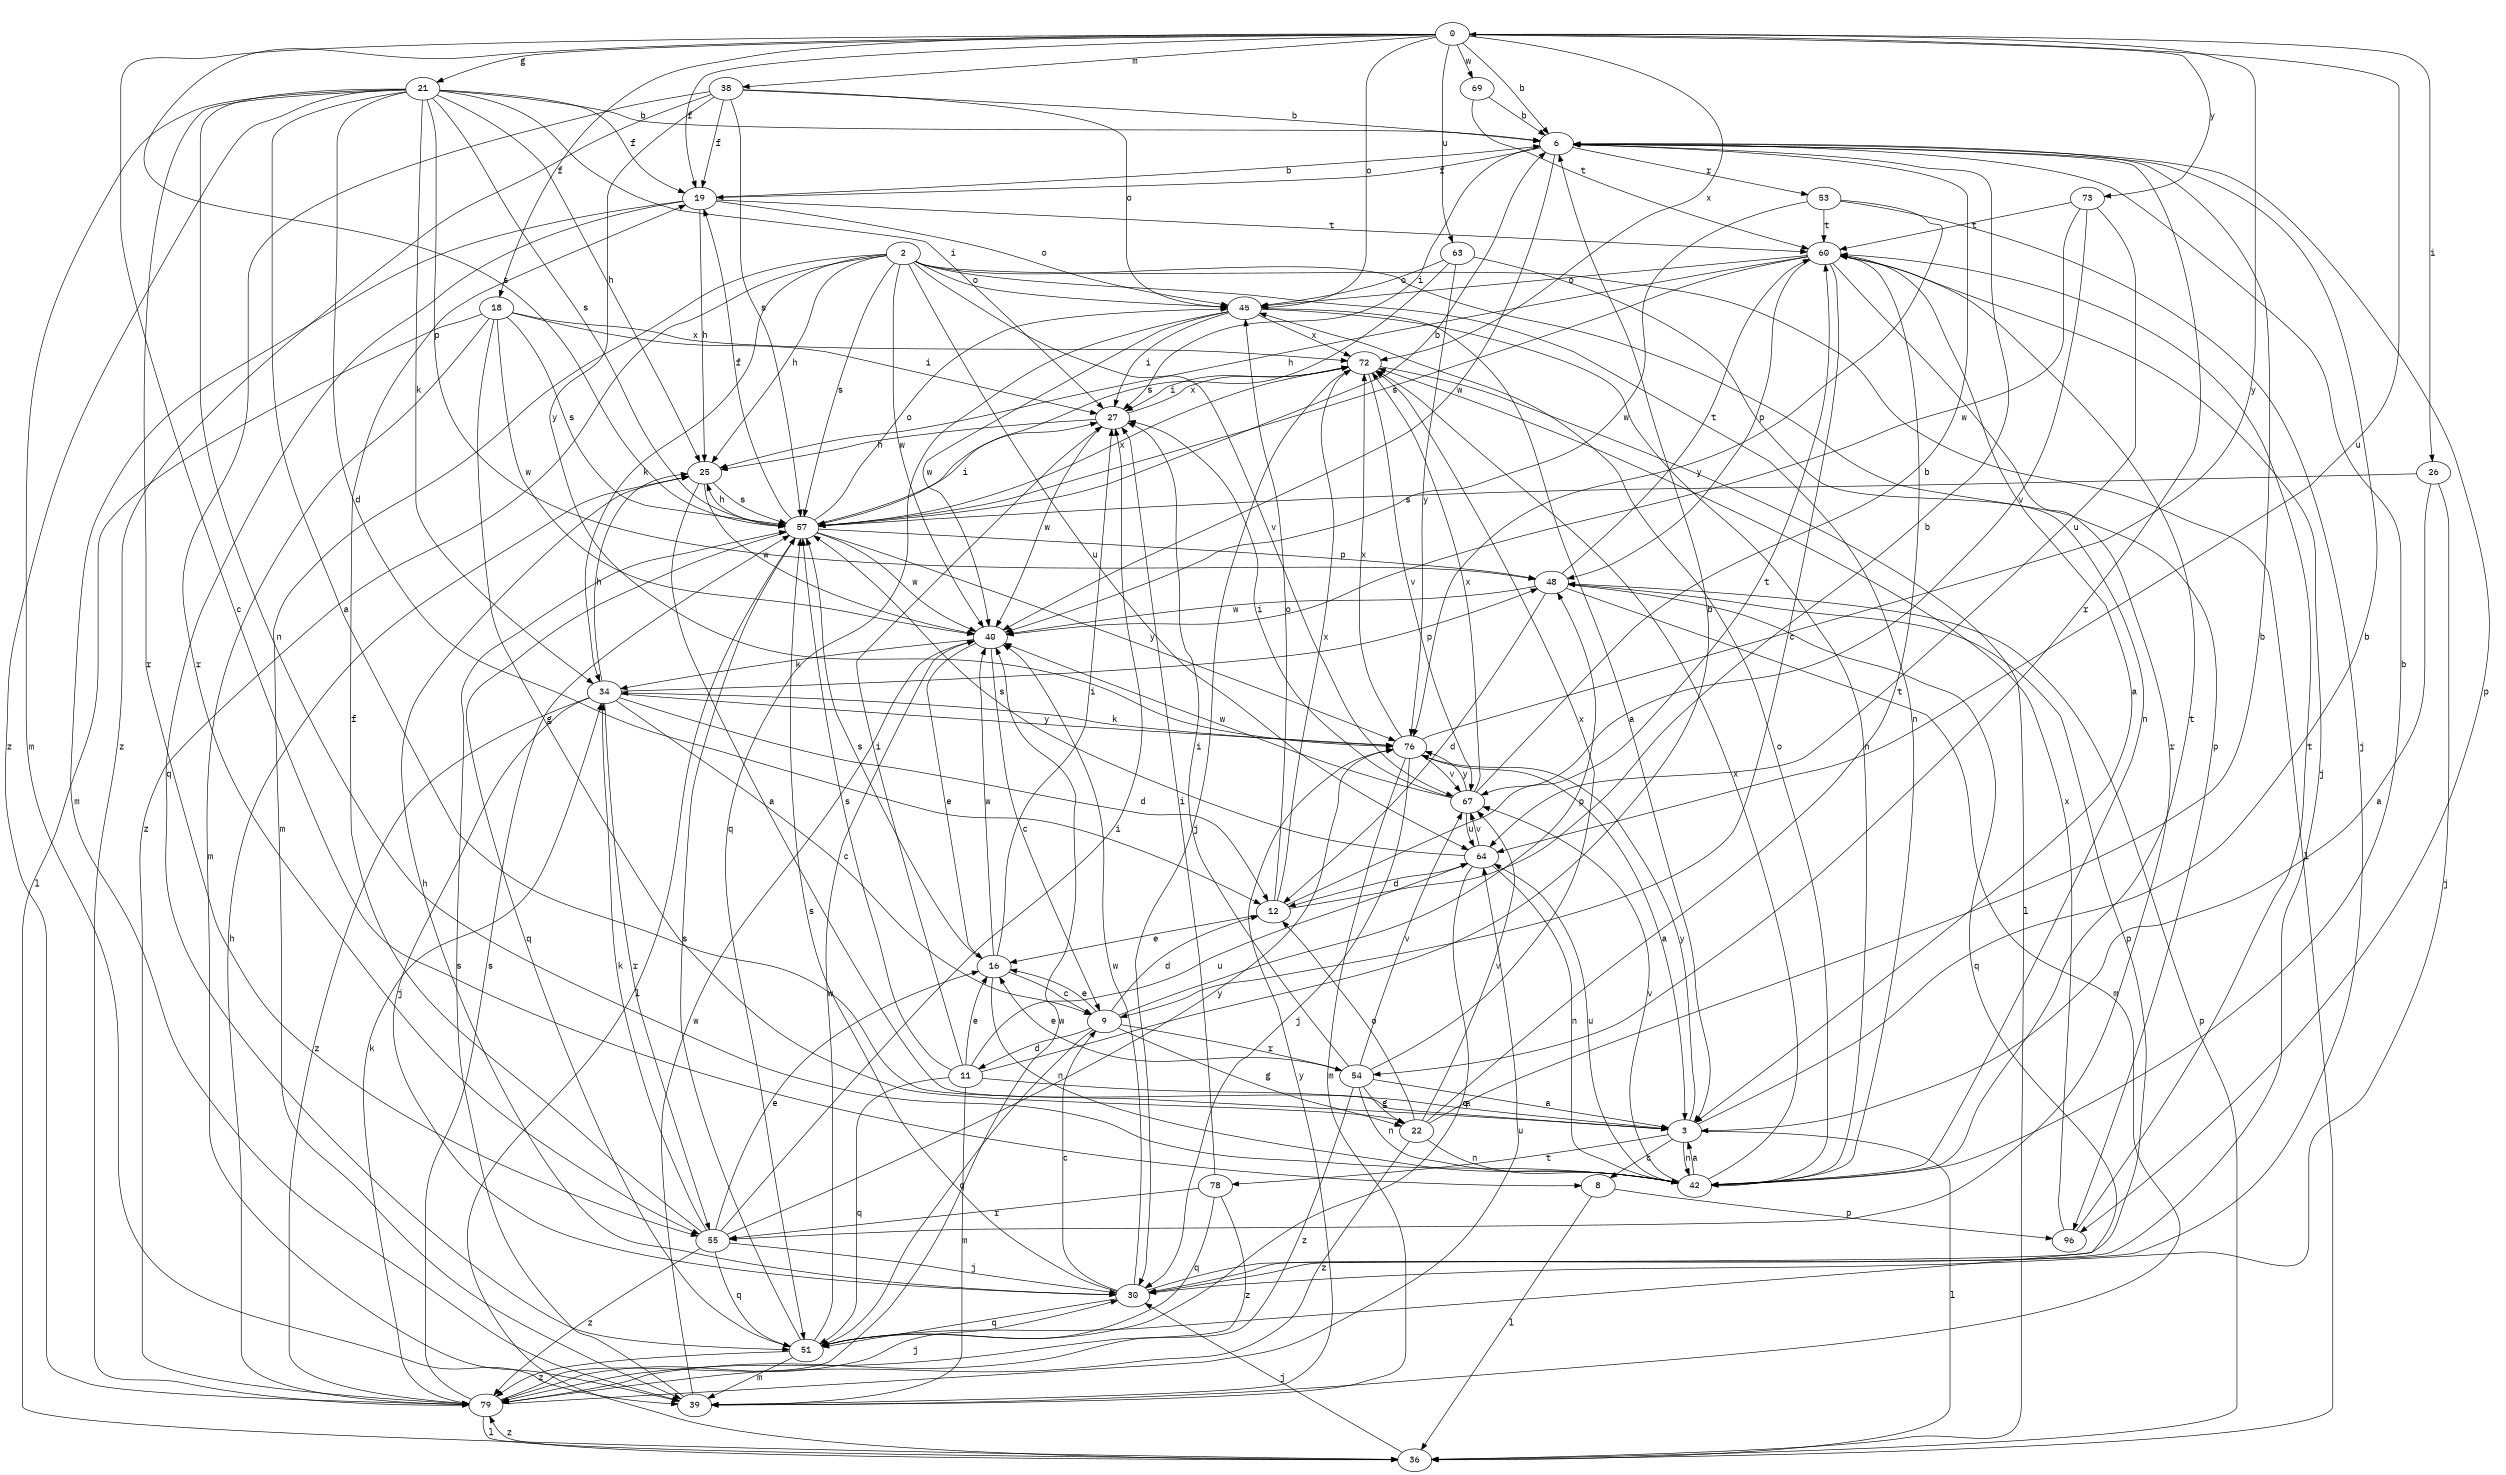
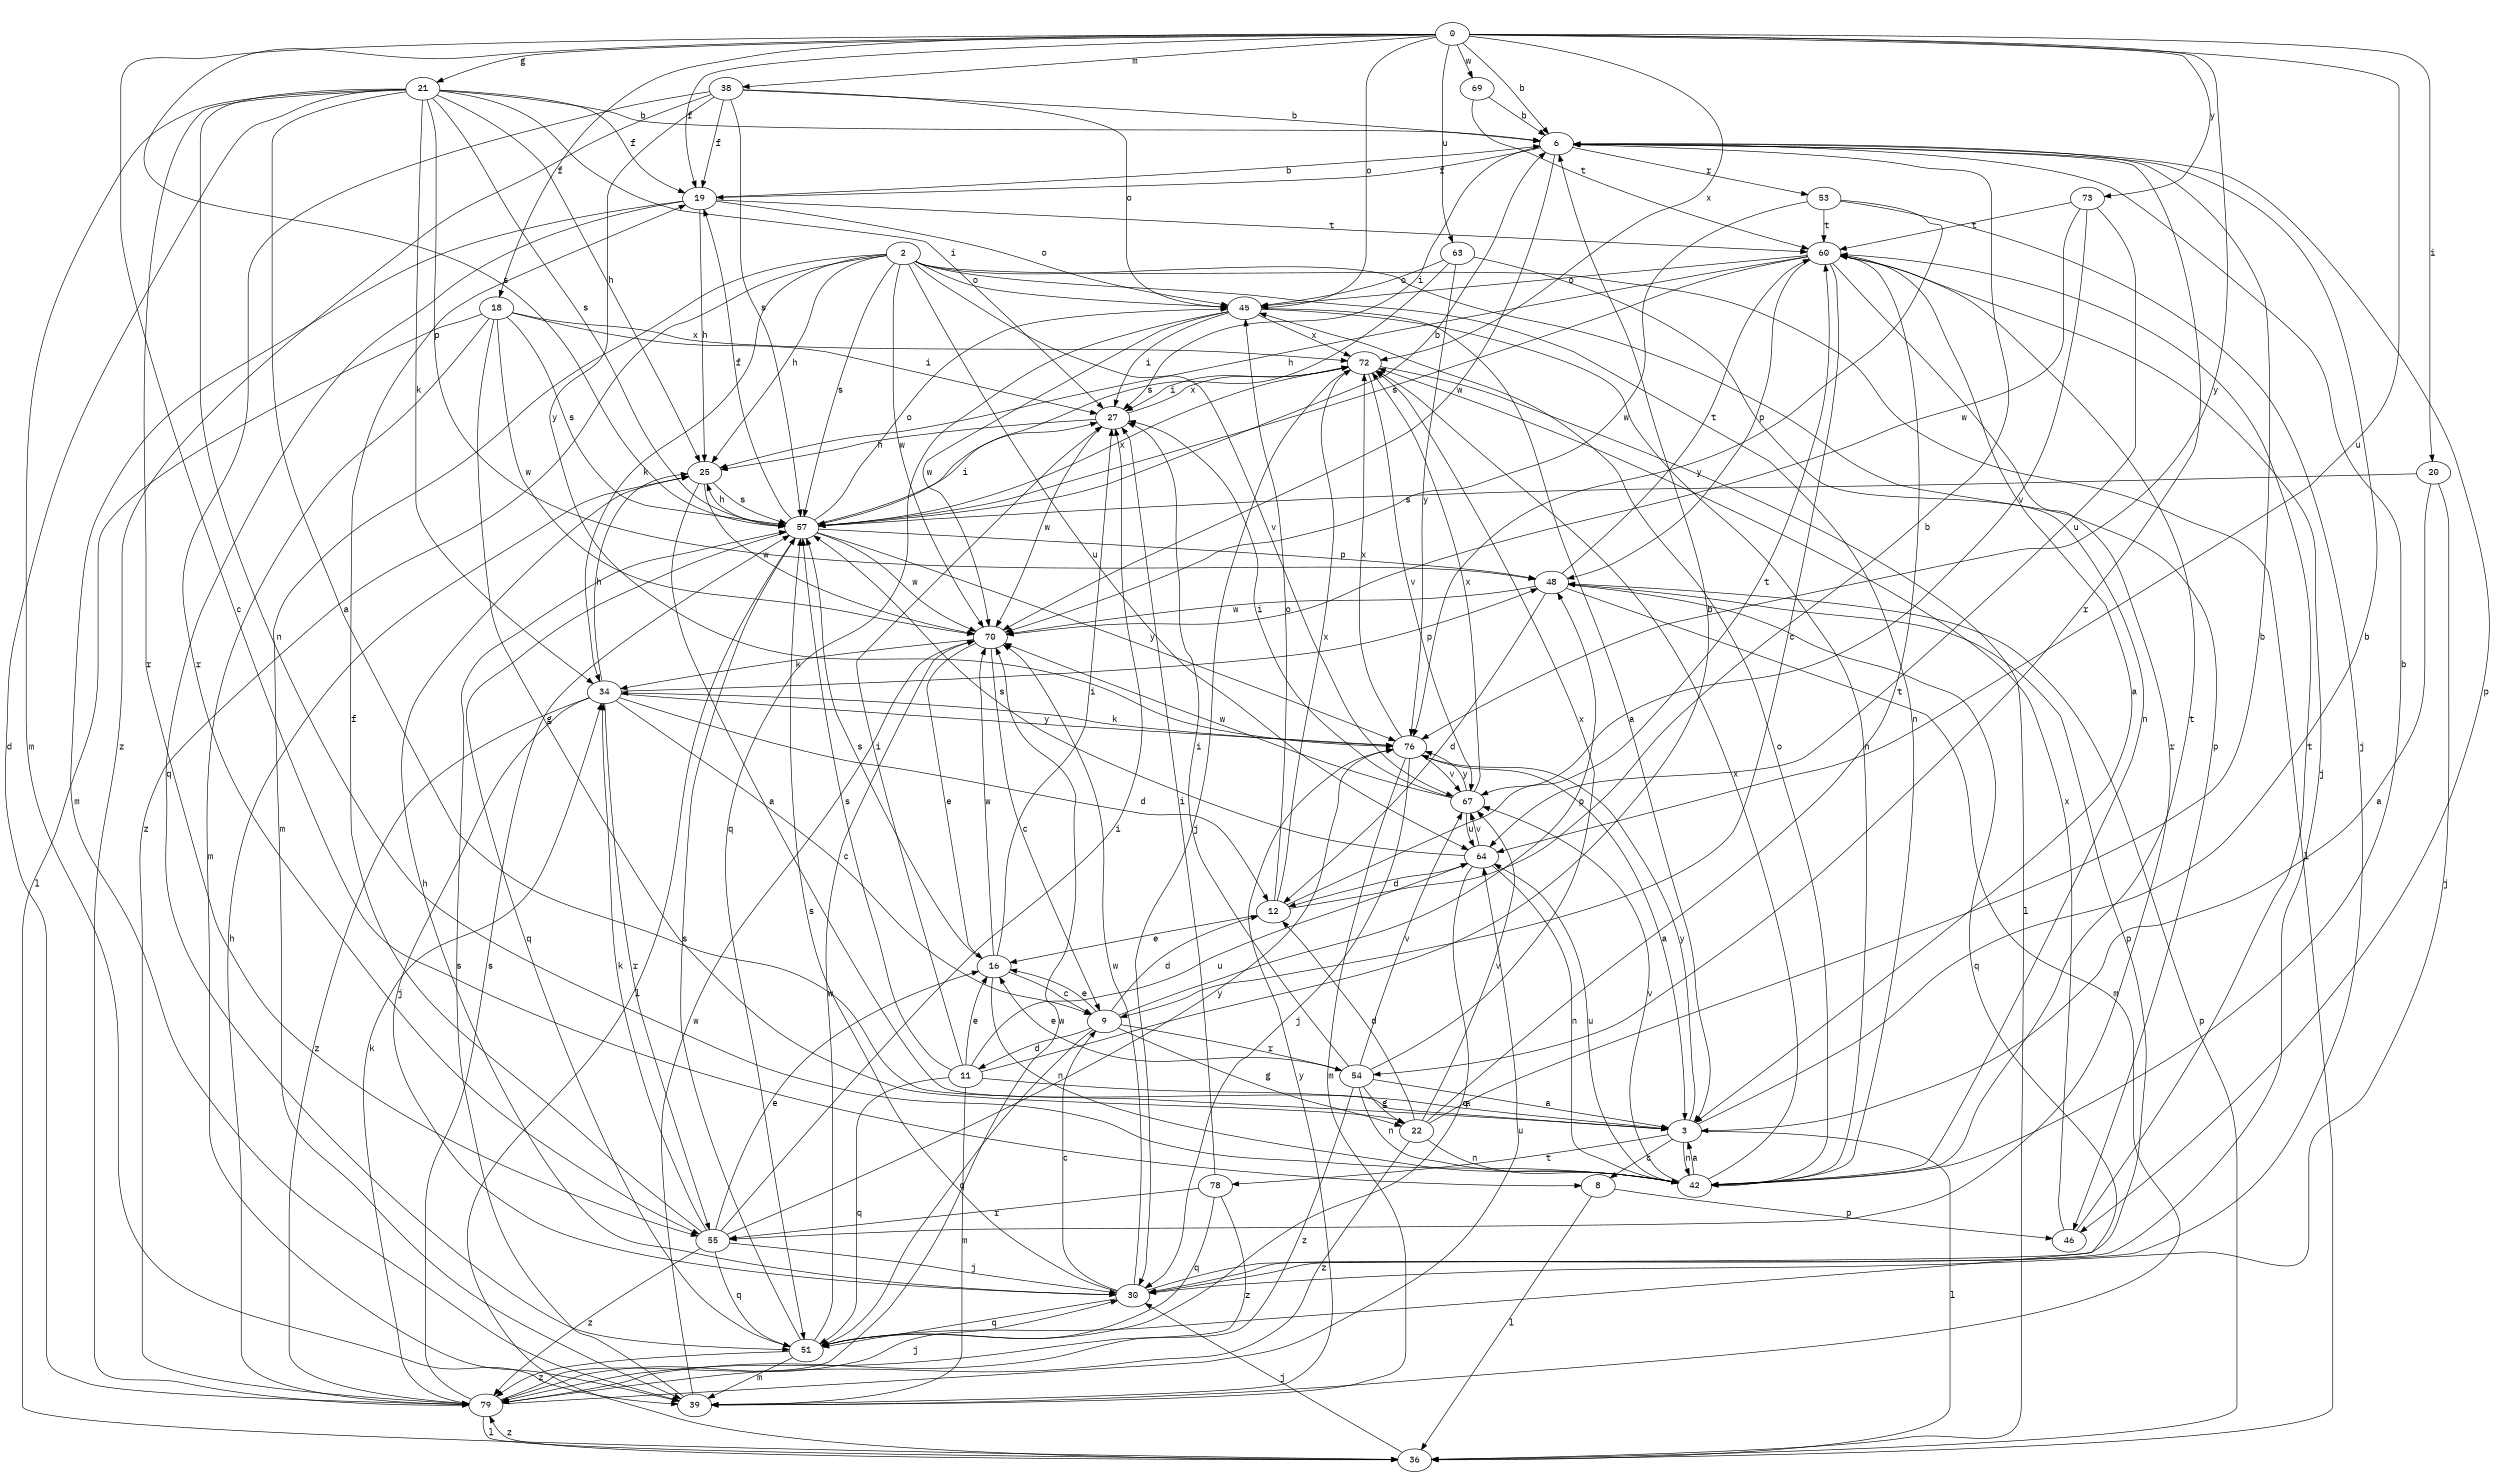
(2255, 306) -> (2227, 302)
(1952, 416) -> none
(2434, 473) -> (2434, 473)
(990, 637) -> (990, 637)
(552, 690) -> none
(9, 747) -> (9, 747)
(1374, 1021) -> (1374, 1021)
(2069, 1241) -> (2069, 1241)
